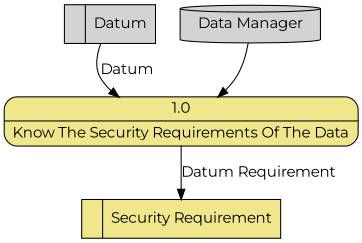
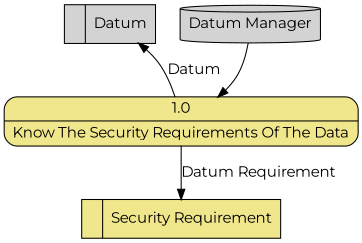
(250, 24) -> (250, 24)
(97, 69) -> (164, 72)
